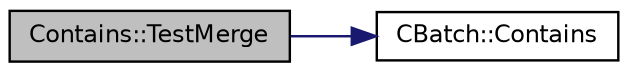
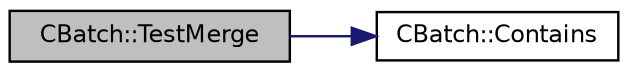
(150, 36) -> (150, 36)
